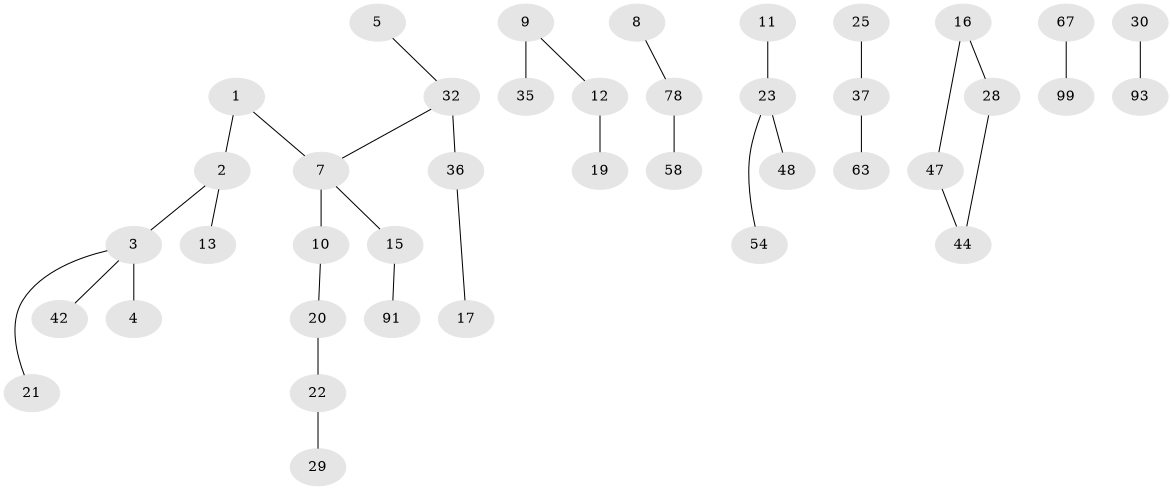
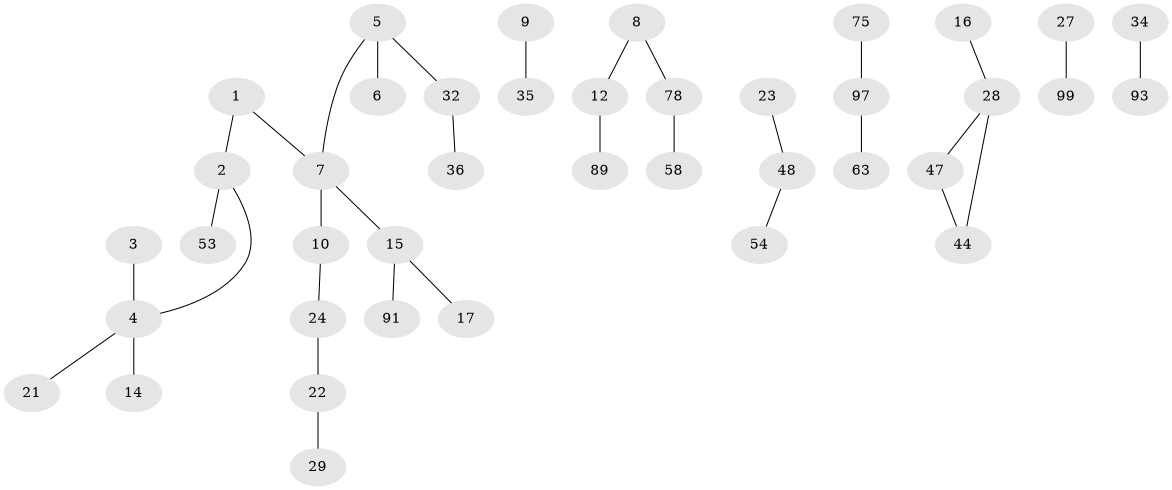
(768, 23) -> none
(861, 23) -> (861, 23)
(1066, 23) -> (1066, 23)
(1140, 23) -> (1140, 23)
(563, 60) -> (619, 60)
none -> (378, 97)
(861, 97) -> (861, 97)
(949, 97) -> (964, 134)
(387, 134) -> (335, 93)
(749, 170) -> (773, 208)
(600, 171) -> (600, 171)
(178, 208) -> (239, 272)
(208, 245) -> (208, 245)
(461, 245) -> (431, 282)
(30, 291) -> (83, 356)
(60, 319) -> none
(318, 319) -> (318, 319)
none -> (134, 393)
